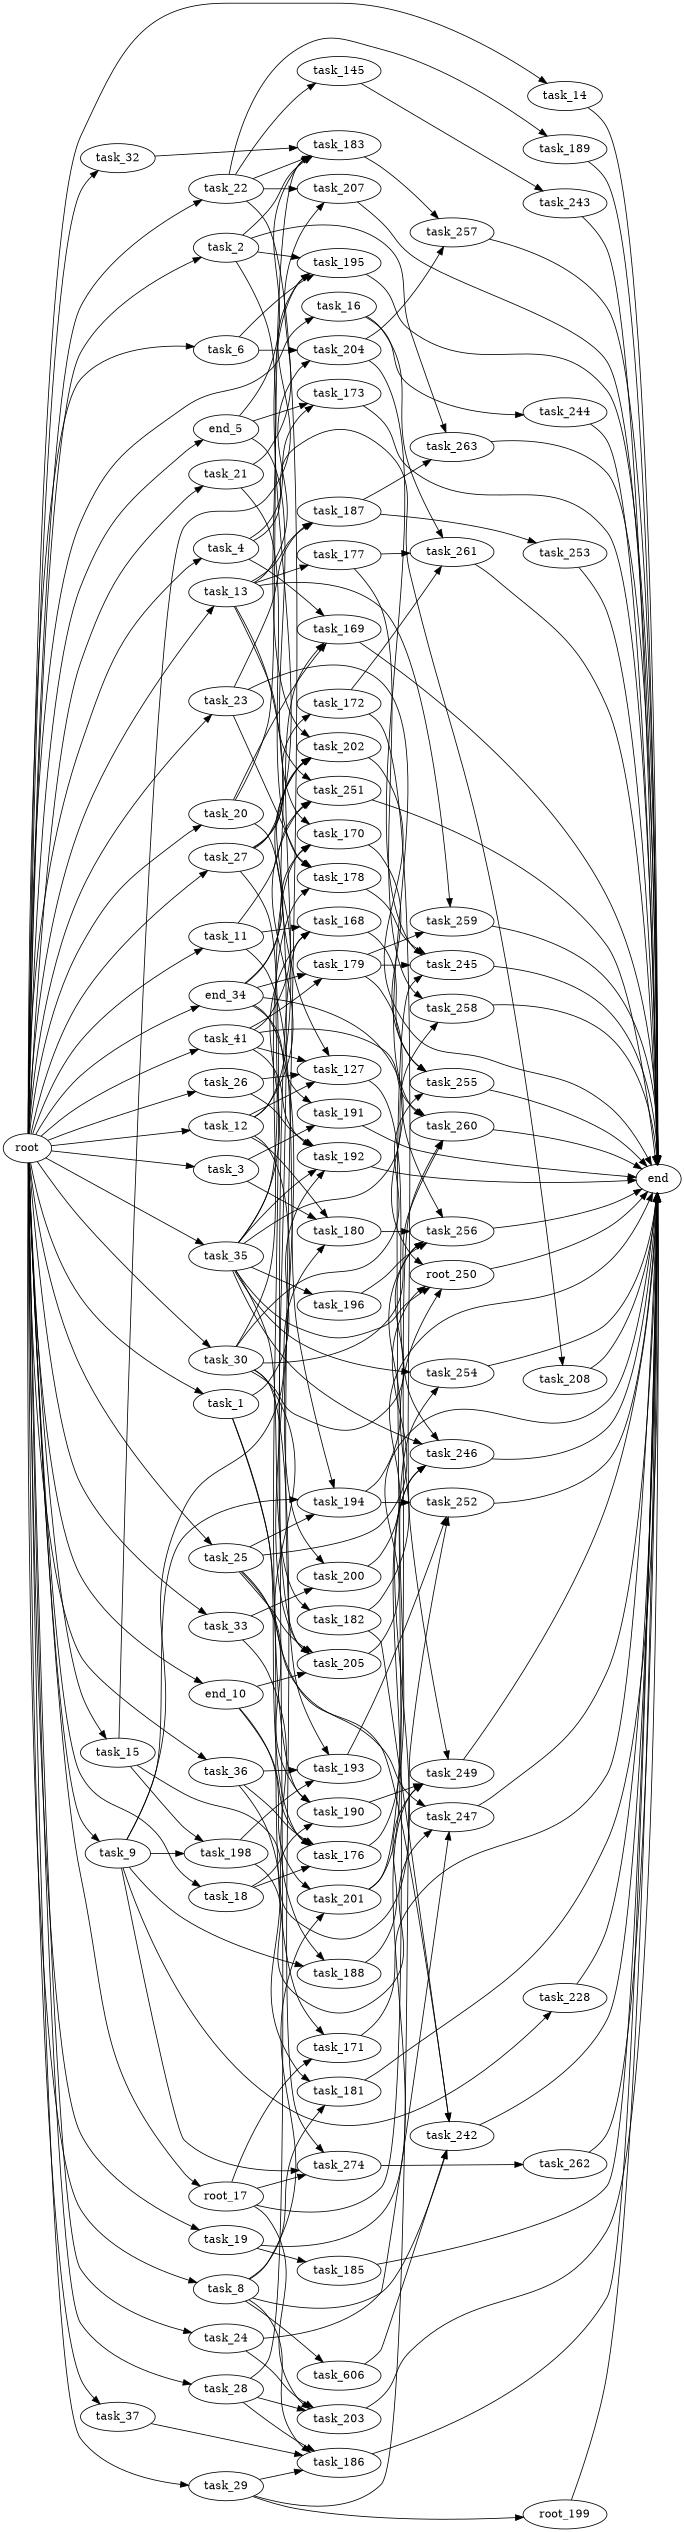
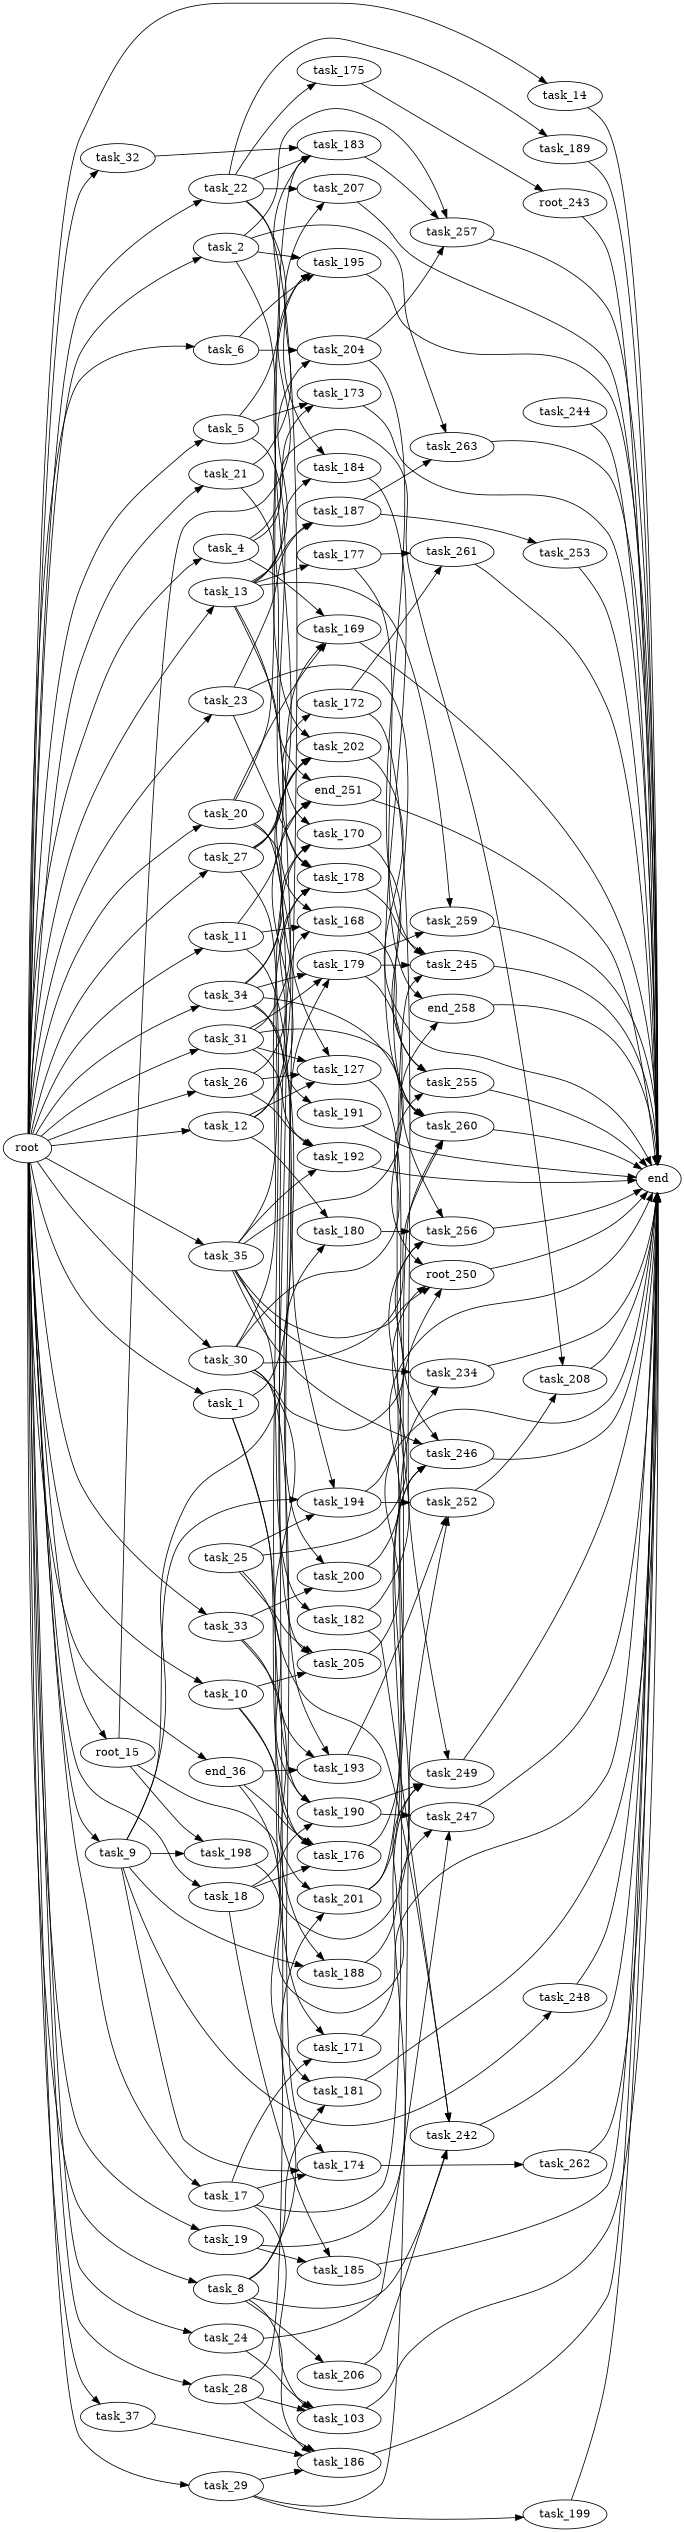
(339, 71) -> (339, 71)
(275, 201) -> (328, 109)
(565, 203) -> (565, 203)
(339, 307) -> none
(226, 429) -> (226, 429)
none -> (339, 468)
(339, 791) -> (339, 791)
none -> (283, 985)
(226, 996) -> (226, 996)
(452, 1009) -> (452, 1009)
(226, 1039) -> (226, 1039)
(277, 1090) -> (282, 863)
(226, 1170) -> none
(287, 1288) -> (290, 1193)
(339, 1306) -> none
(81, 1368) -> none
(452, 1373) -> (452, 1373)
(283, 1390) -> none
(619, 1442) -> (518, 1450)
(226, 1695) -> (226, 1695)
(312, 1701) -> (392, 1815)
(118, 1753) -> (118, 1753)
(226, 1772) -> (226, 1772)
(269, 1813) -> (278, 1695)
(565, 1998) -> (565, 1998)
none -> (266, 2084)
(339, 2166) -> (339, 2166)
(226, 2197) -> (226, 2197)
(339, 2376) -> (339, 2376)
(339, 2419) -> (339, 2419)
(565, 2514) -> (565, 2514)
